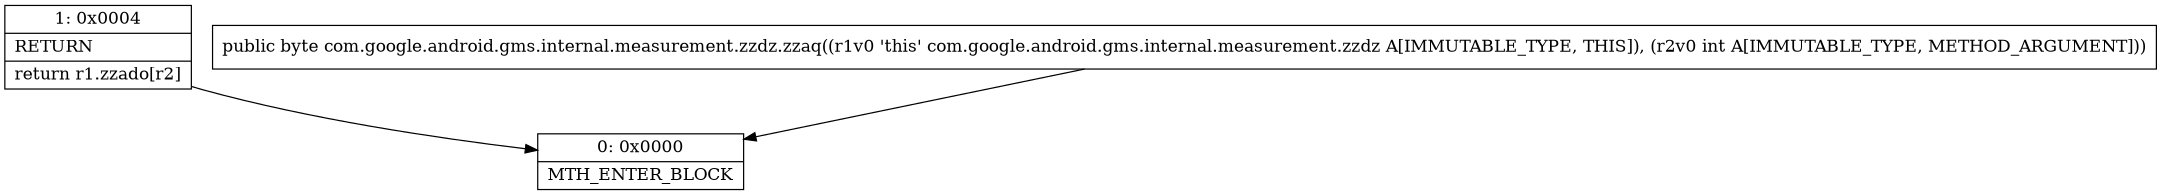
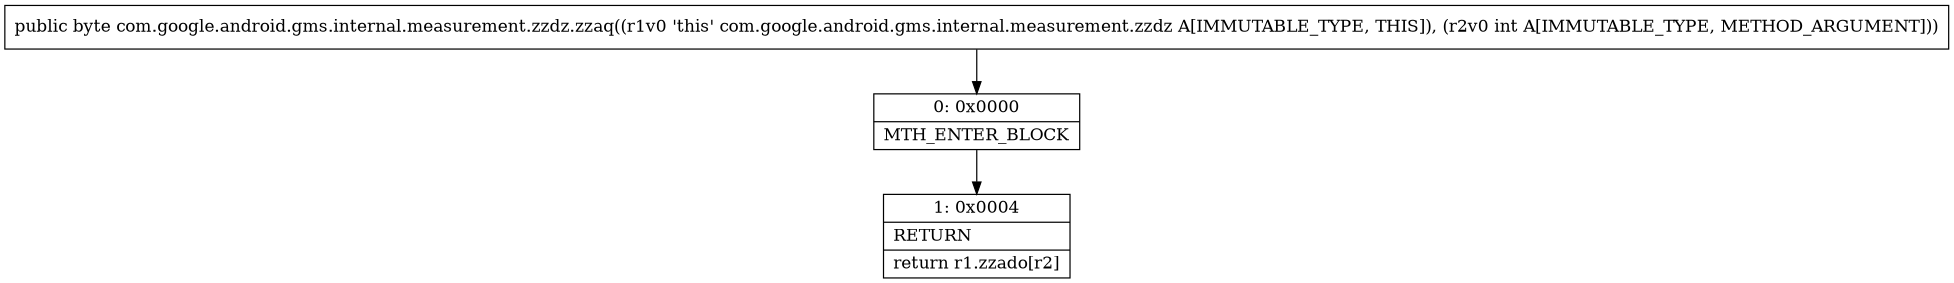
(357, 124) -> (977, 166)
